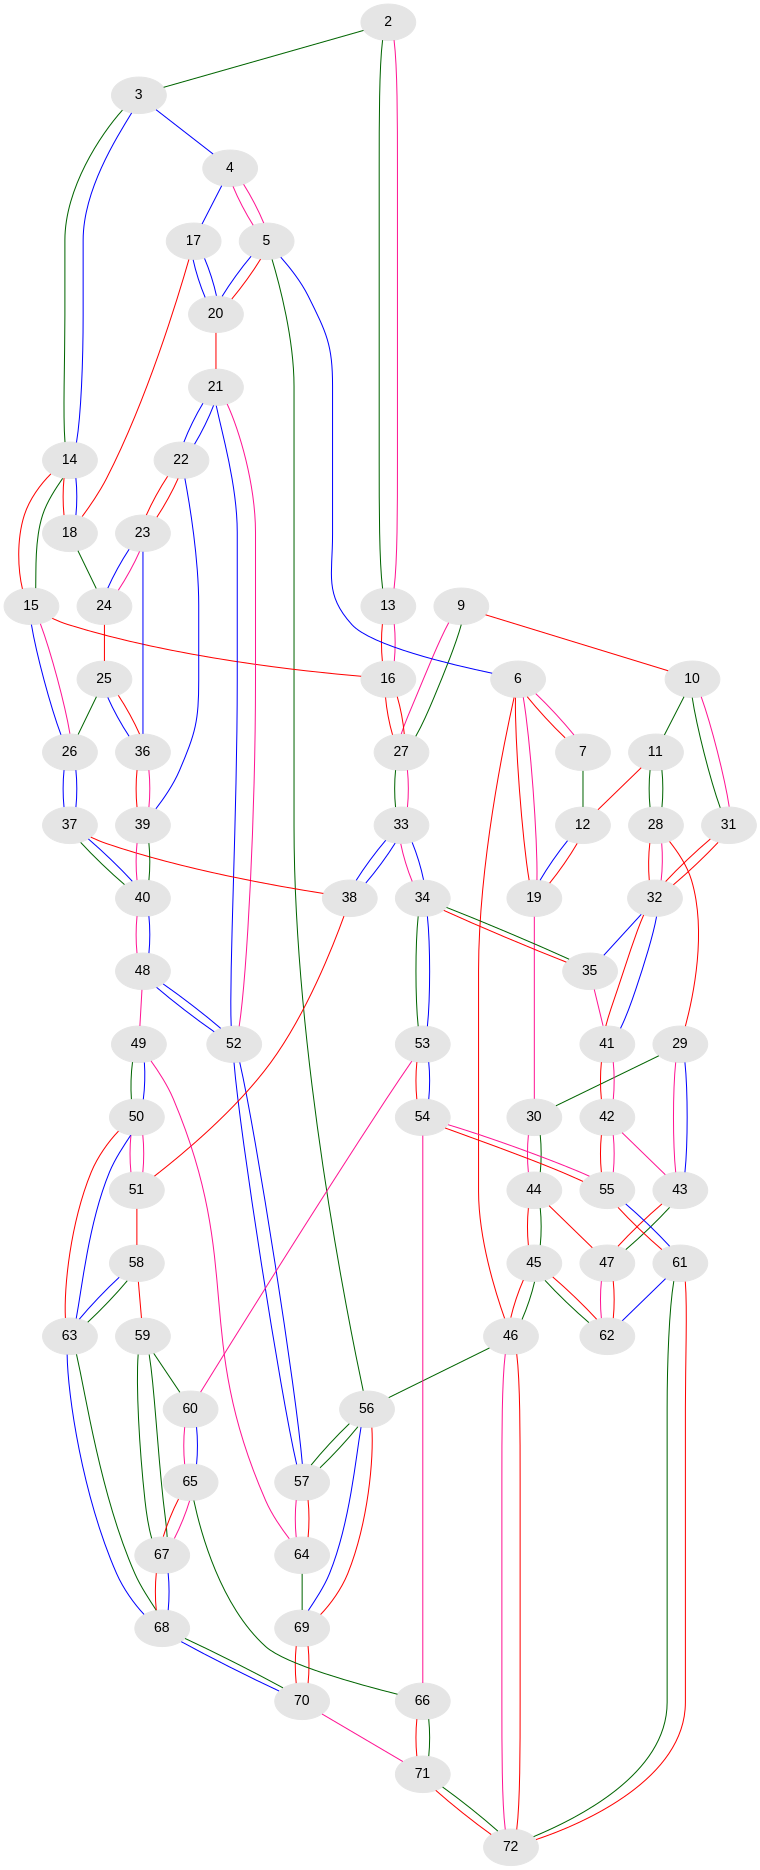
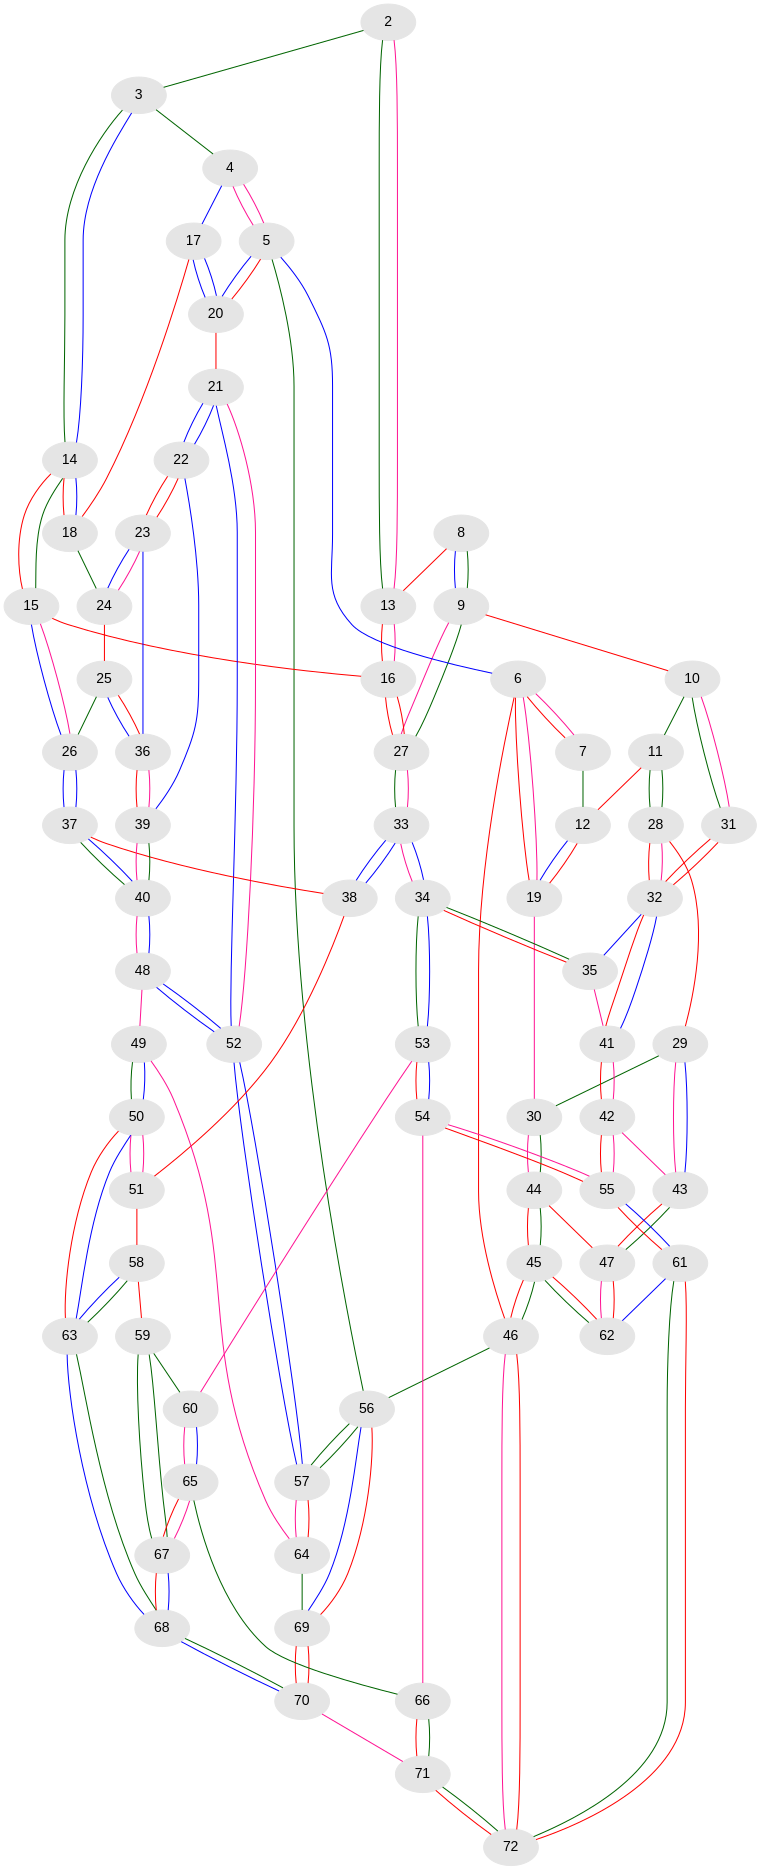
(185, 132) -> (185, 132)
none -> (461, 533)
